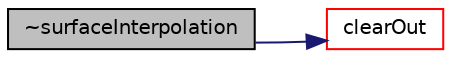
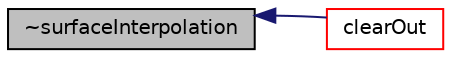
(281, 42) -> (301, 16)
